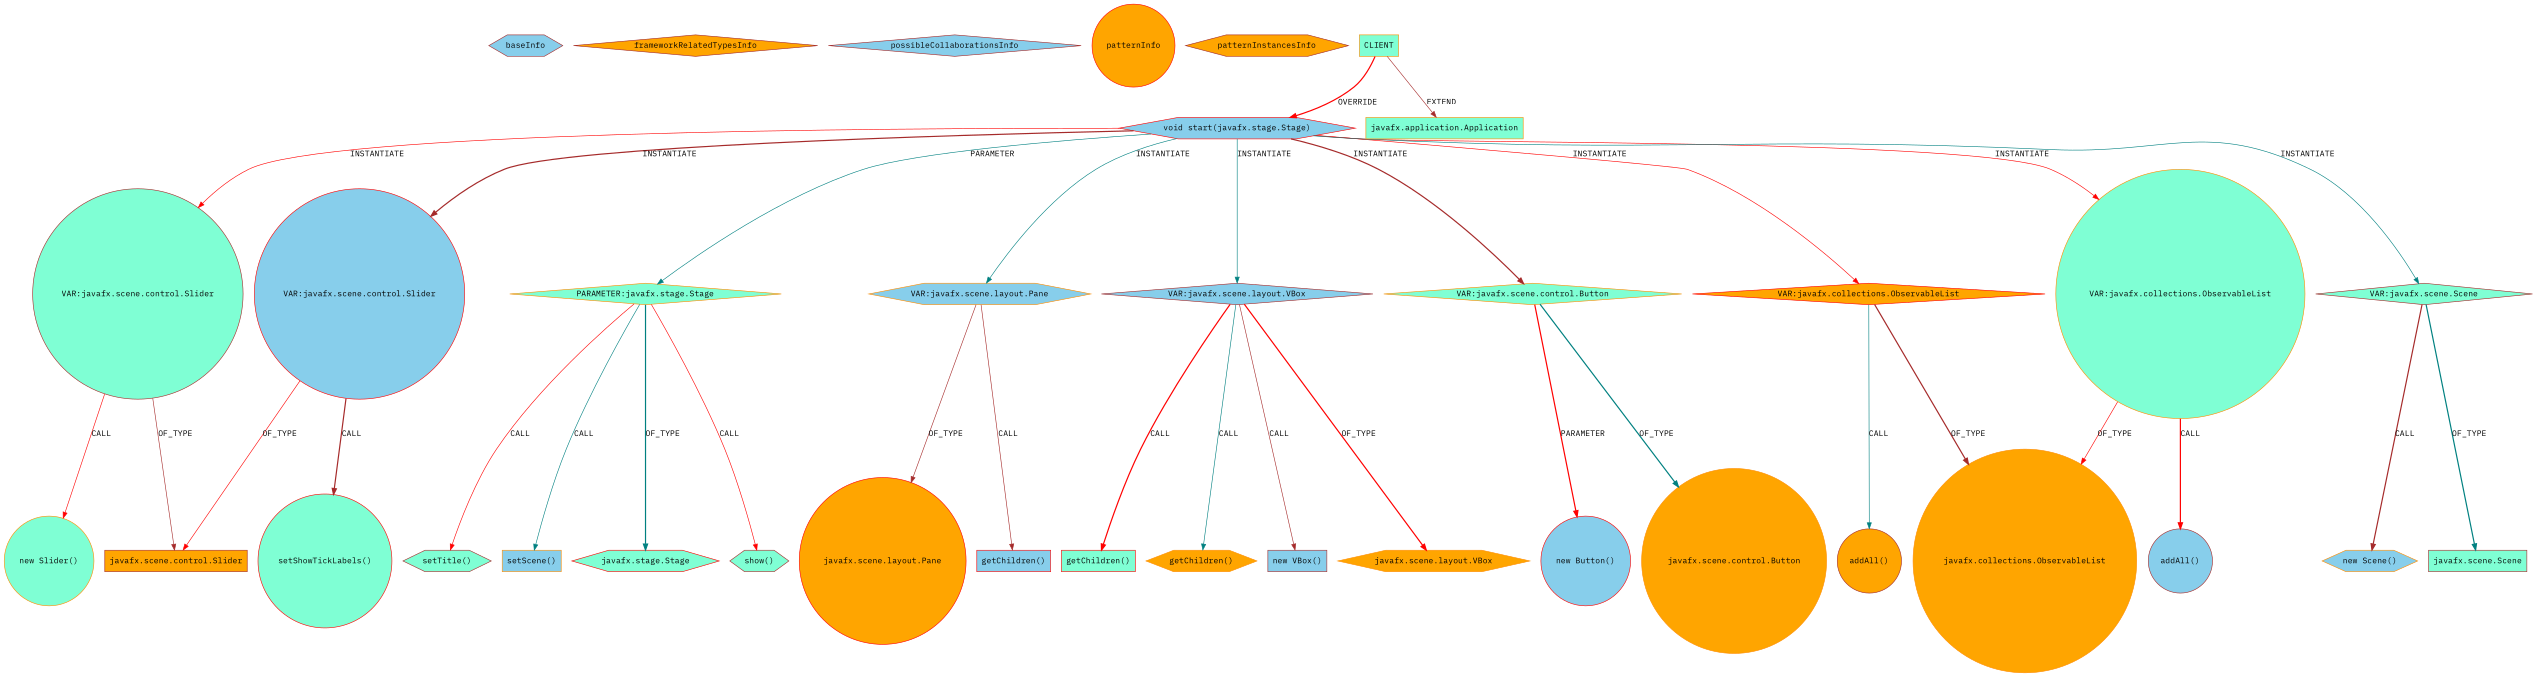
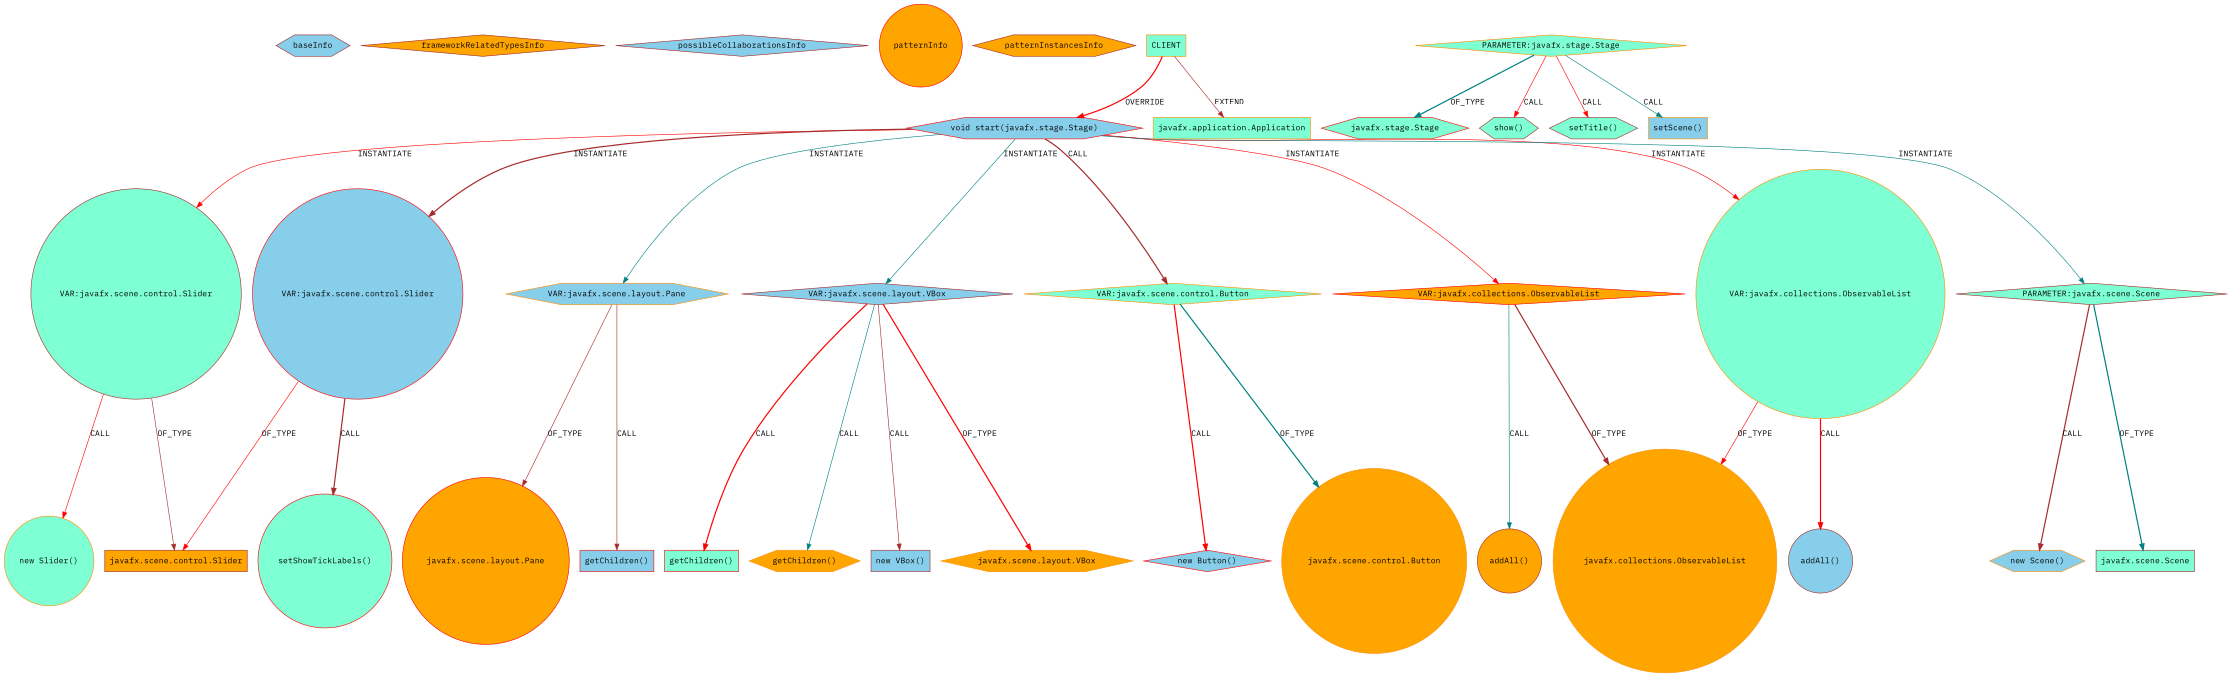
(1380, 154) -> (1078, 154)
(892, 162) -> none
(2424, 294) -> (2092, 294)
(1583, 434) -> (1201, 434)
(1586, 561) -> (1207, 561)
